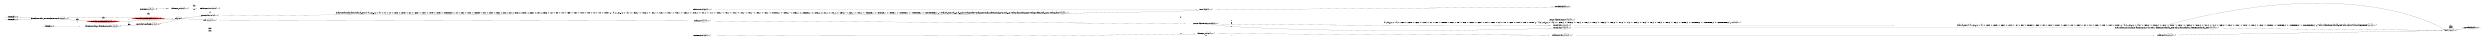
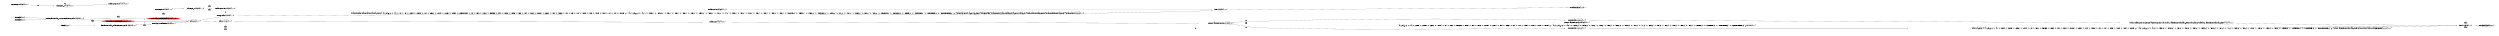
(194, 10) -> (209, 10)
(2167, 35) -> none
